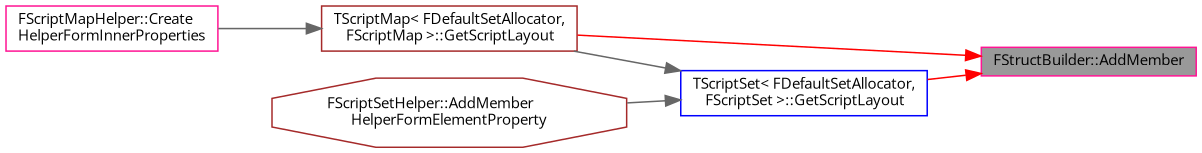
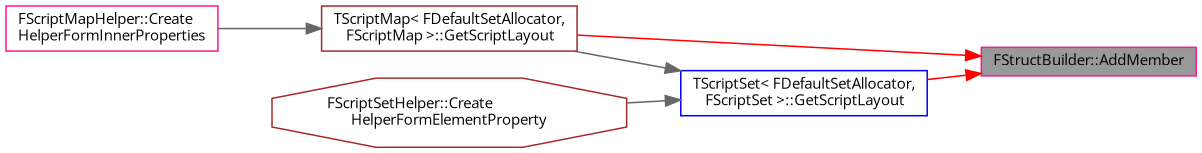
(449, 113) -> (449, 113)
